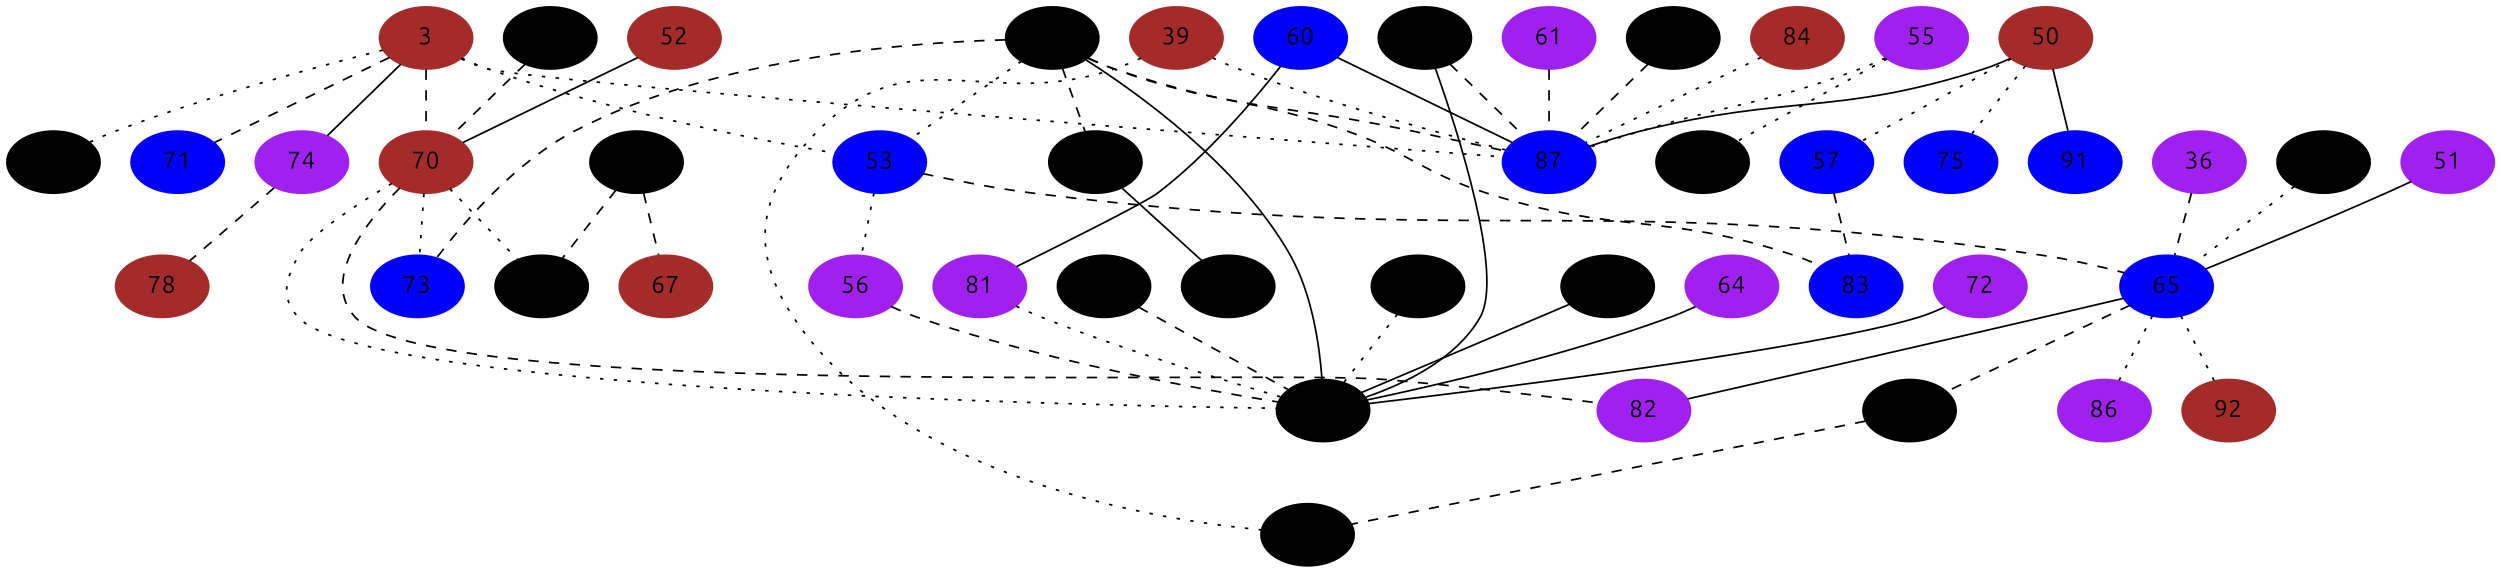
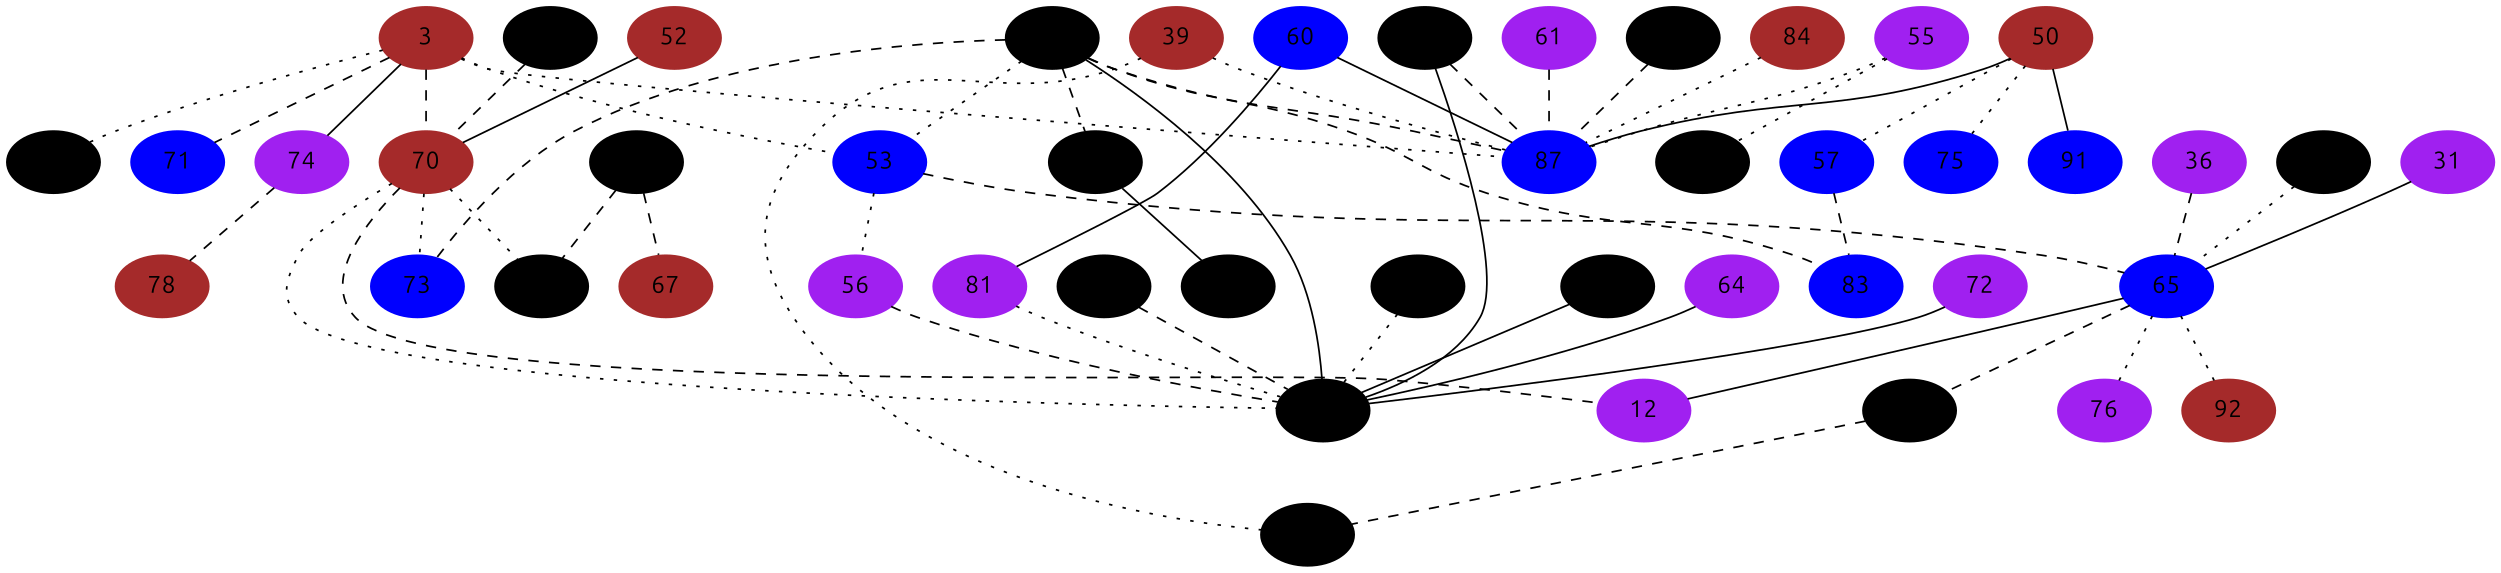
(2448, 162) -> (2448, 162)
(1644, 411) -> (1644, 411)
(2104, 411) -> (2104, 411)
